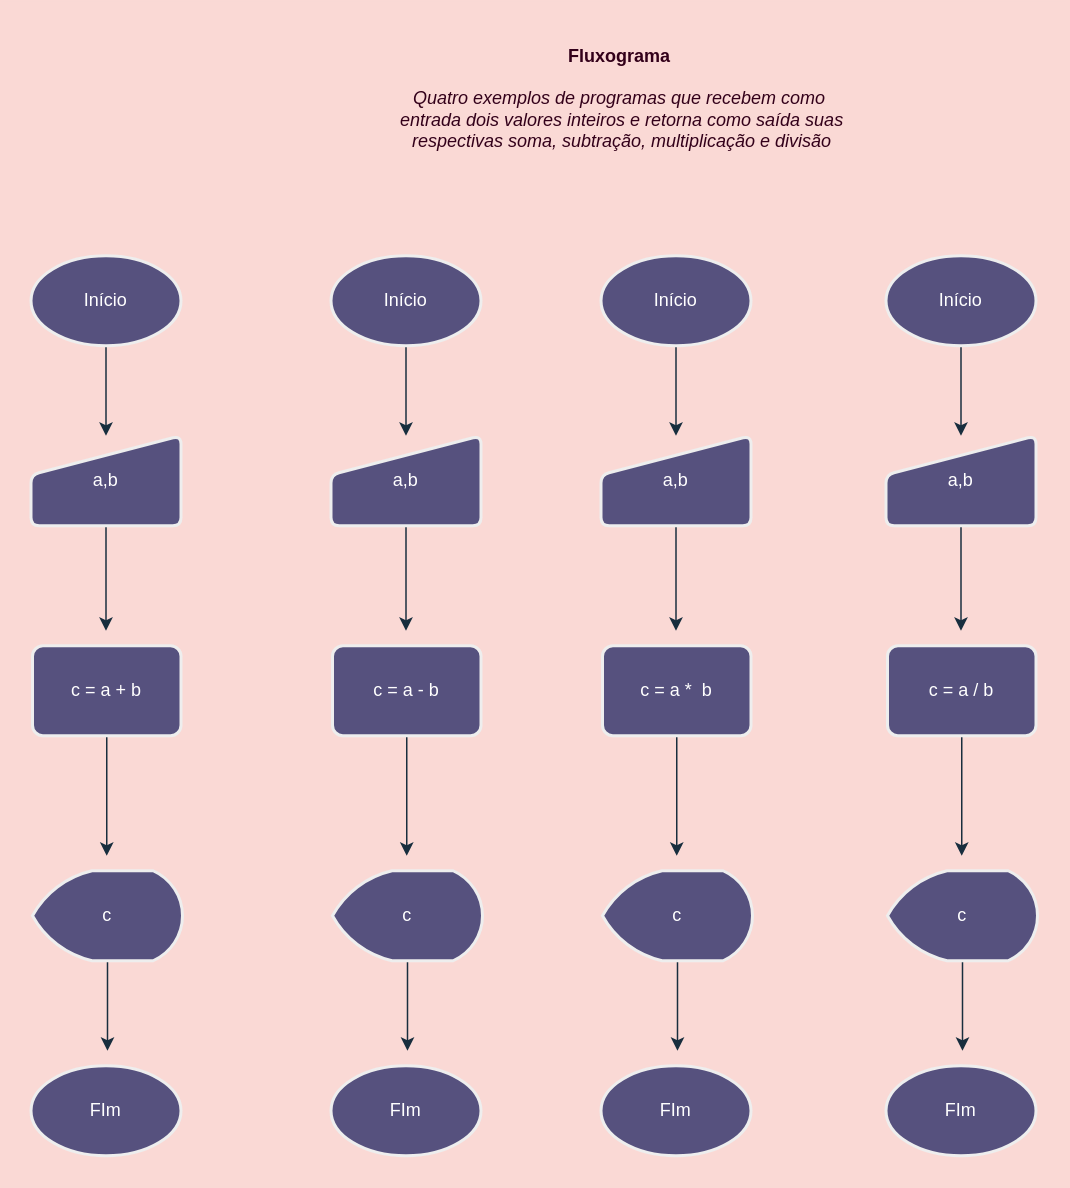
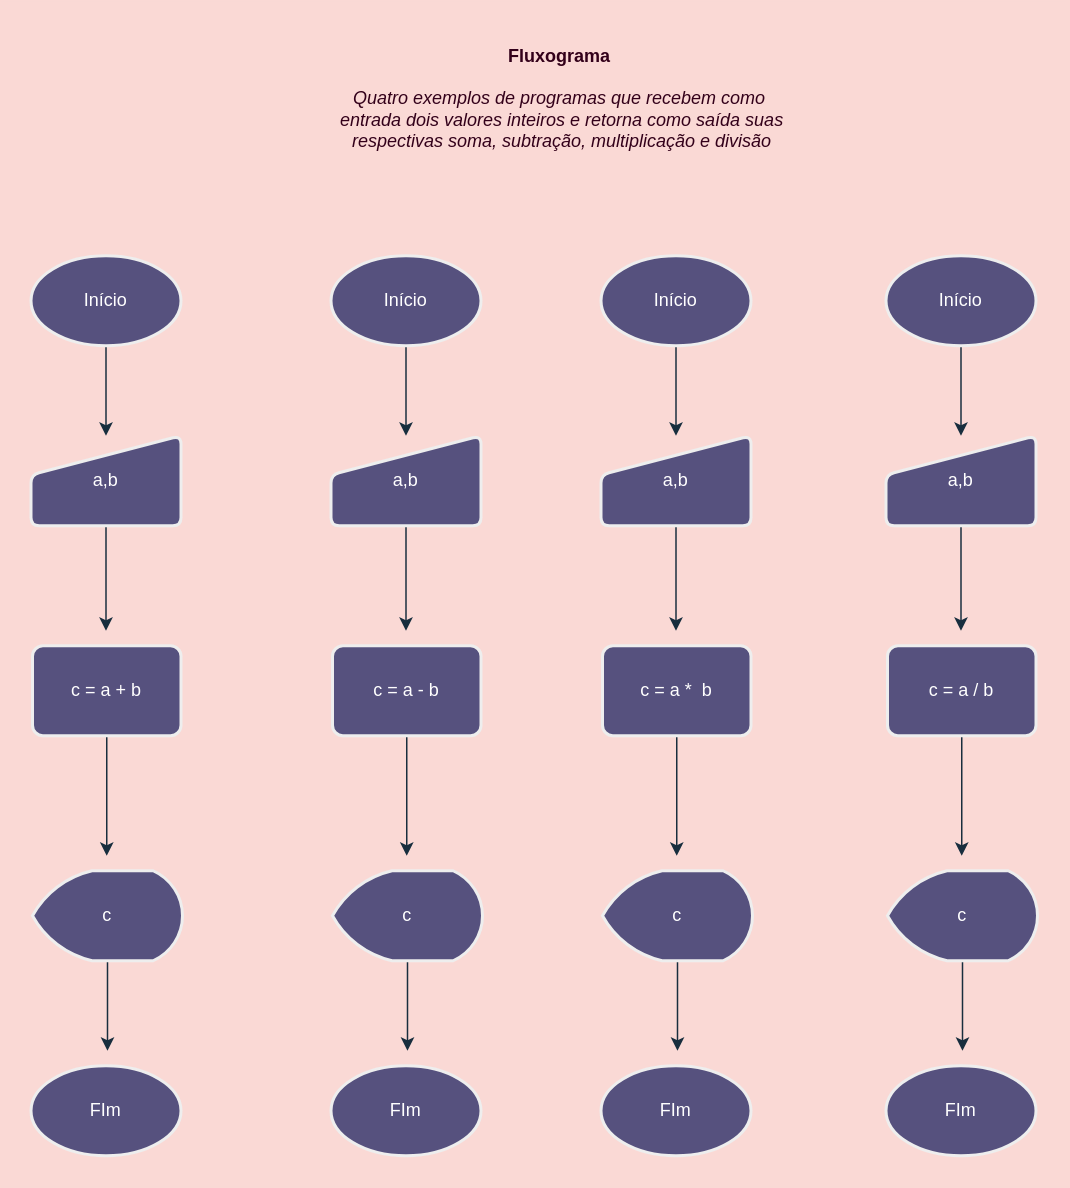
(619, 98) -> (559, 98)
